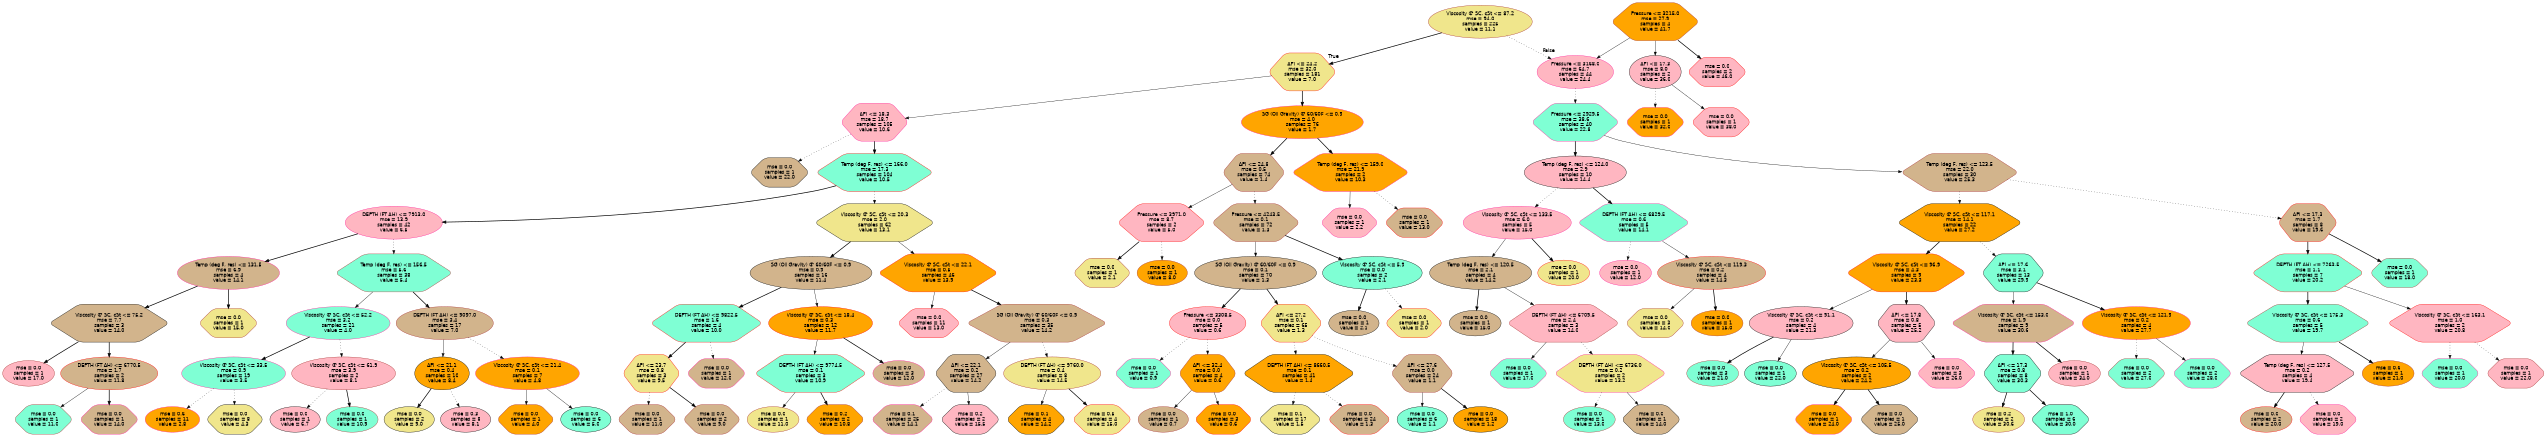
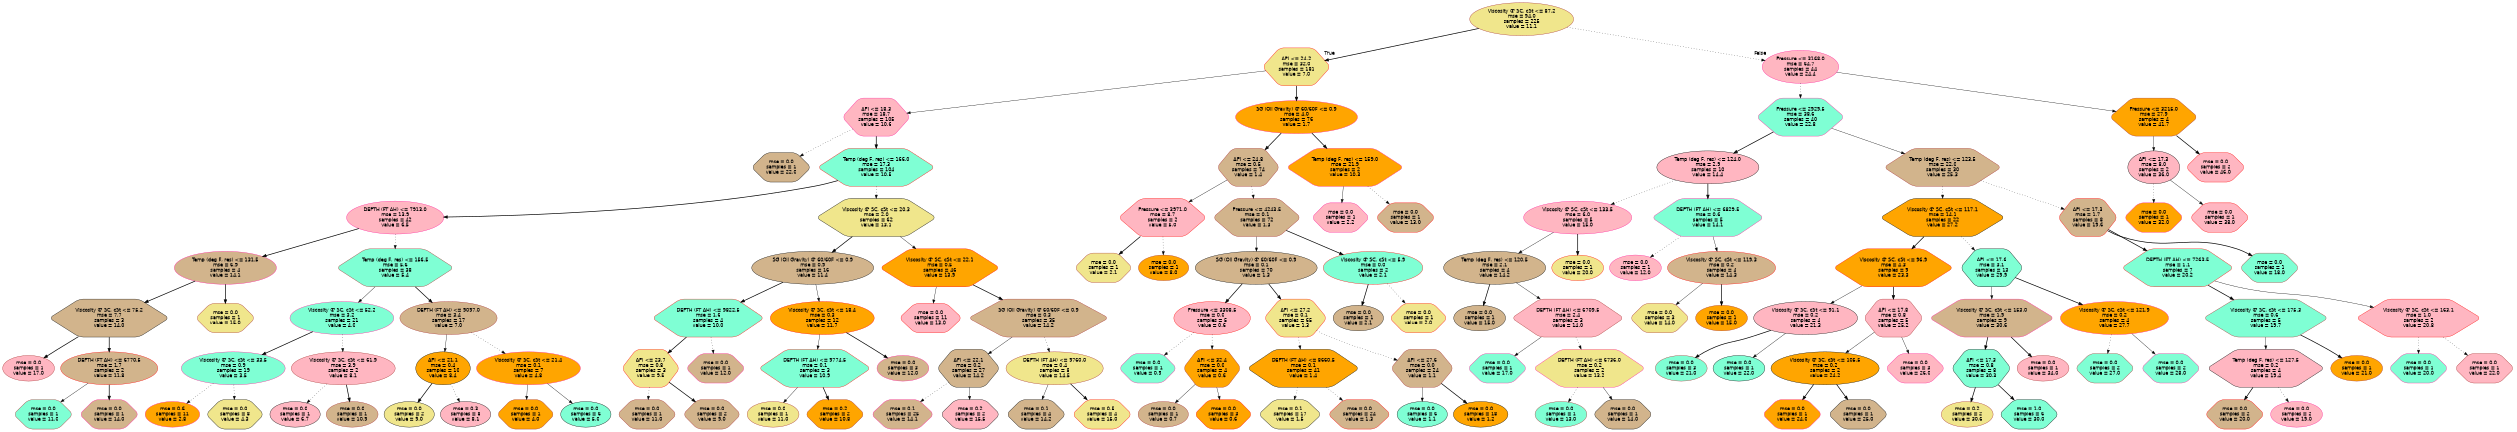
(1615, 47) -> (1975, 92)
(1372, 273) -> (1373, 268)
(1906, 323) -> (1893, 318)
(2388, 373) -> (2357, 368)
(352, 419) -> (352, 414)
(1036, 419) -> (1036, 414)
(2266, 419) -> (2235, 414)
(2328, 419) -> (2297, 414)
